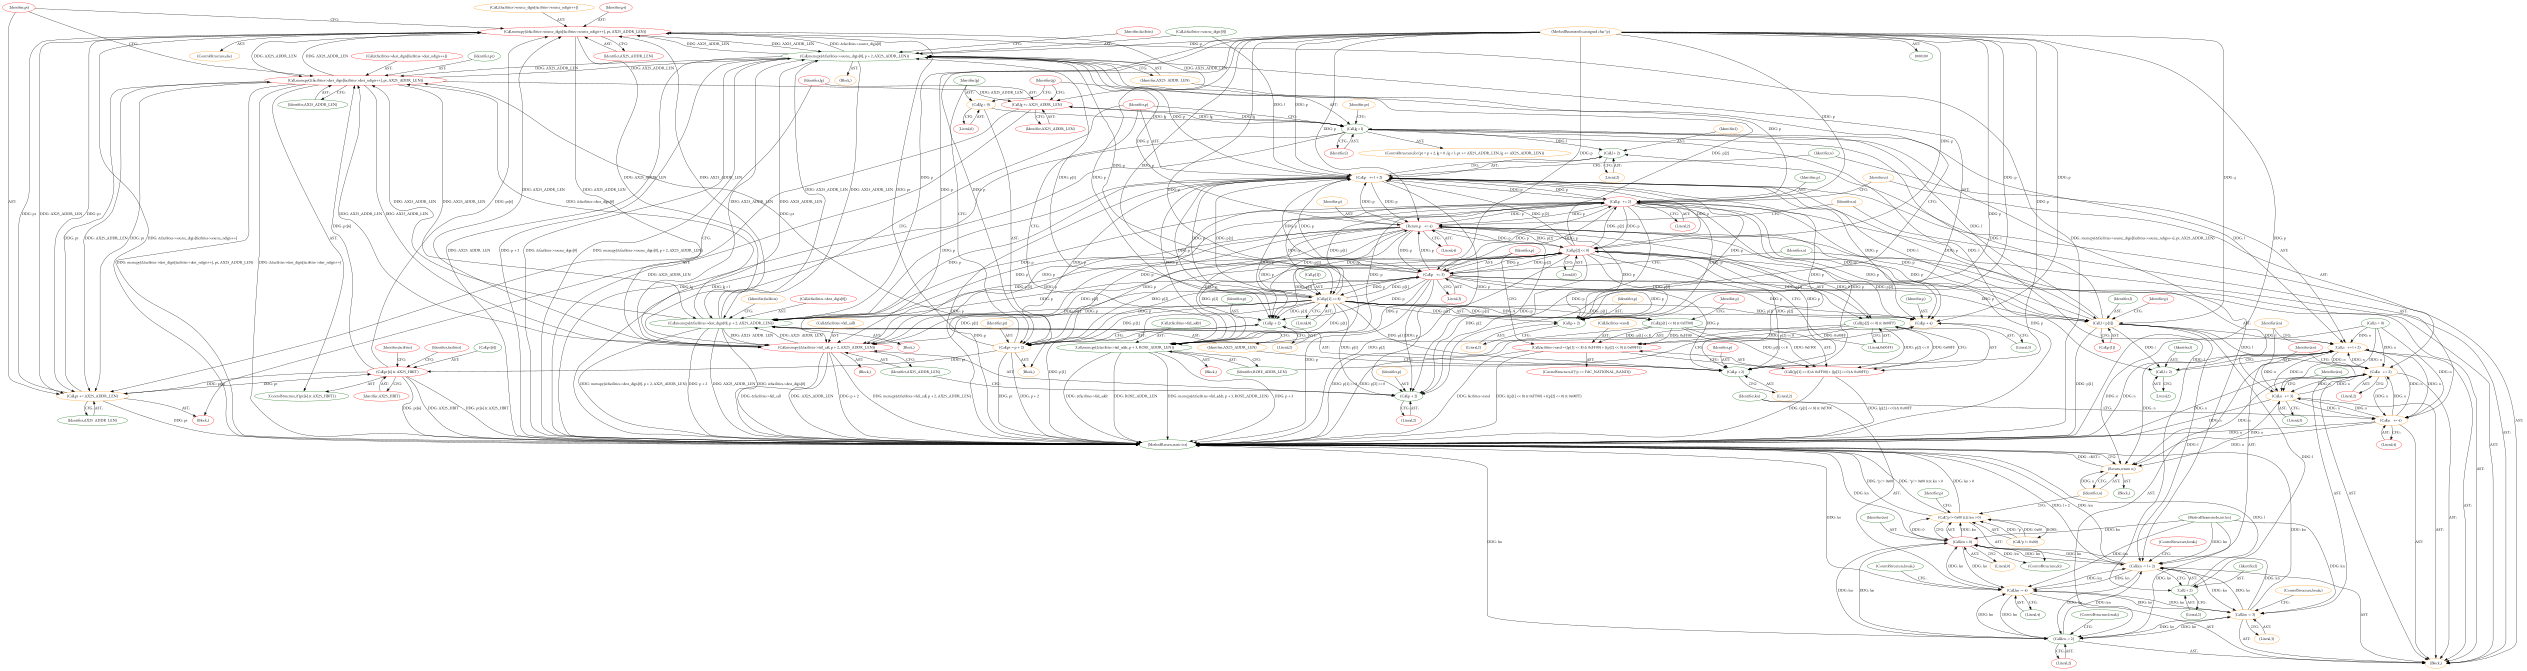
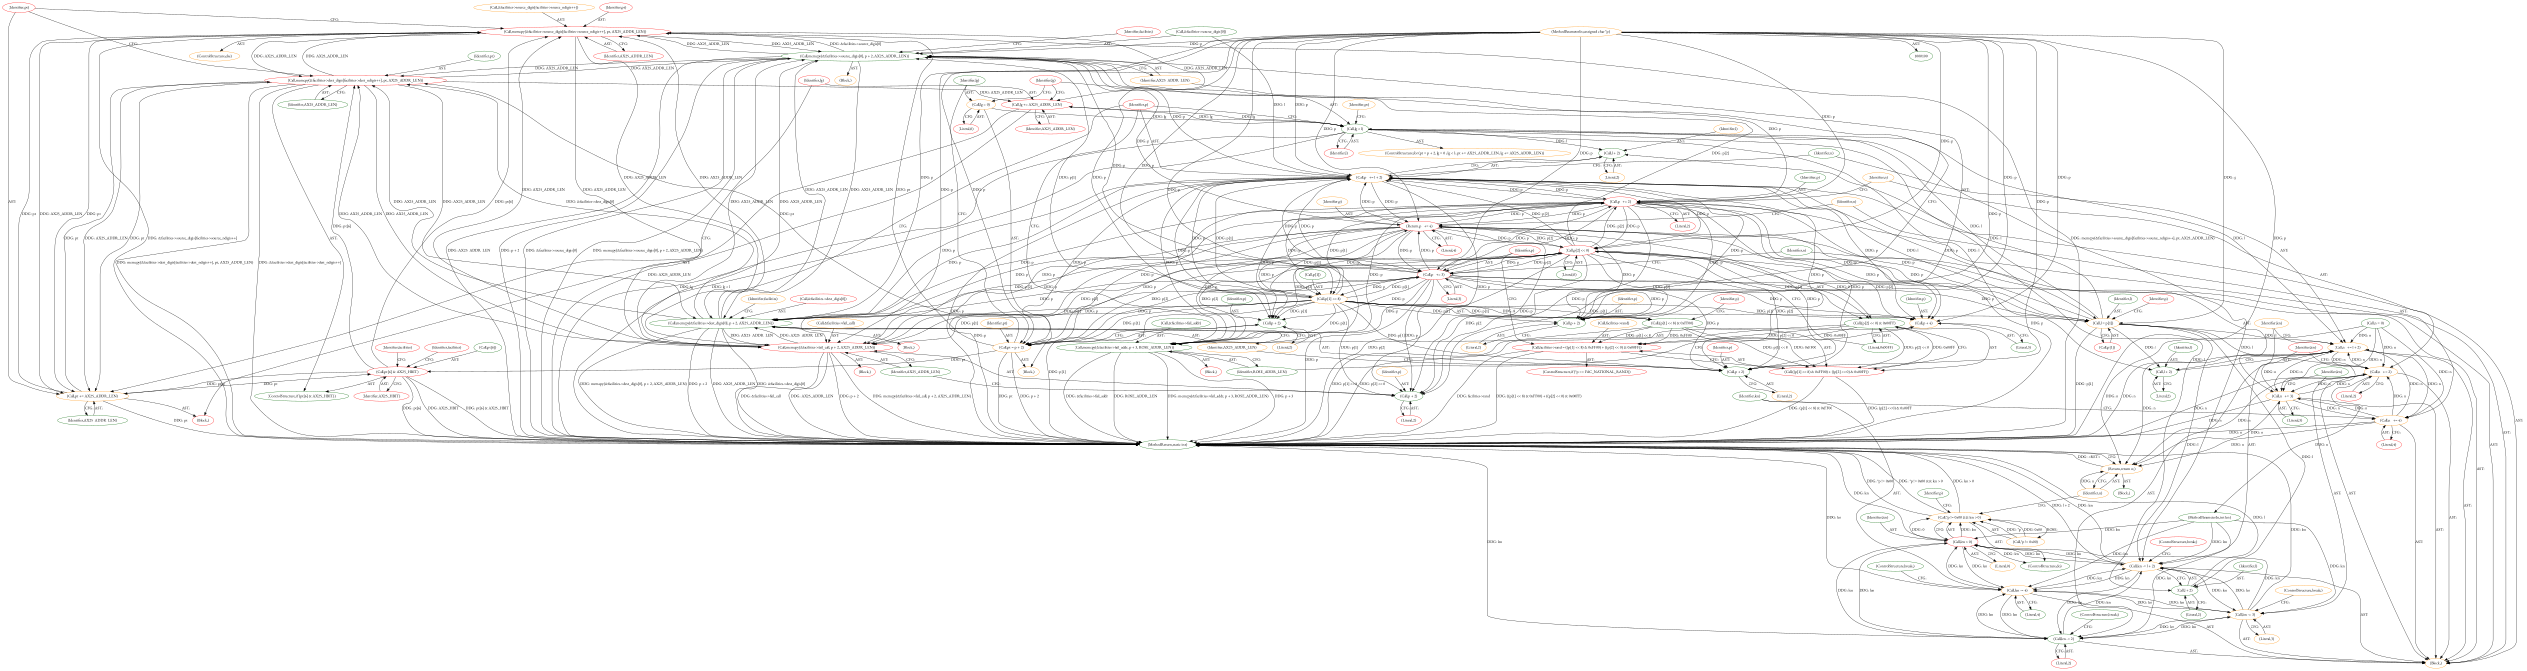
(407, 56) -> none
(1304, 323) -> none
(2375, 392) -> (2323, 438)
